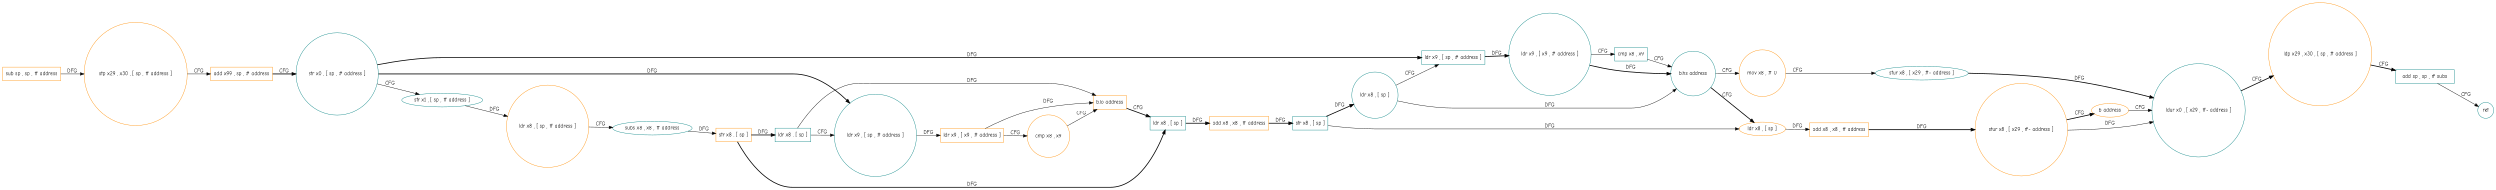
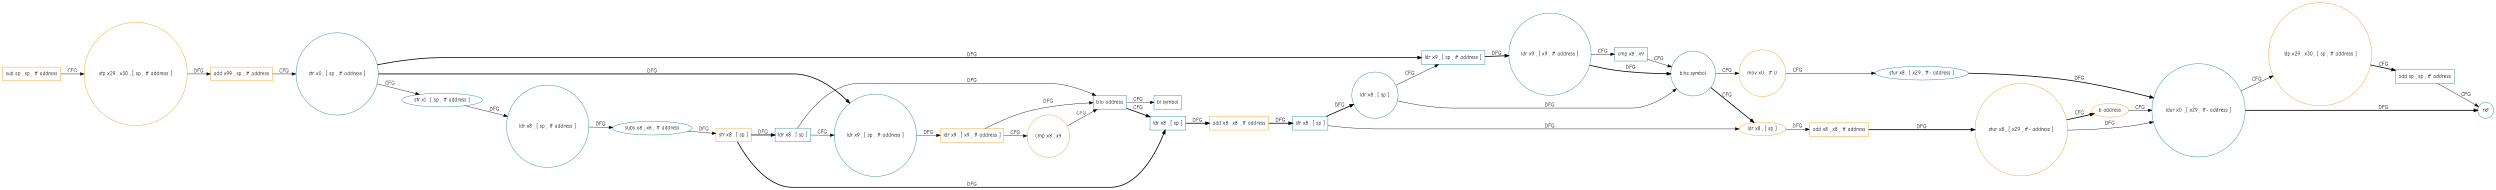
(72, 71) -> (72, 71)
(199, 71) -> (199, 71)
(1762, 73) -> (1762, 73)
(282, 74) -> (282, 74)
(1693, 74) -> (1693, 74)
(2425, 77) -> (2425, 77)
(2255, 84) -> (2255, 84)
(1110, 102) -> (1110, 102)
none -> (1168, 102)
none -> (2360, 110)
(601, 124) -> (601, 124)
(548, 126) -> (548, 126)
